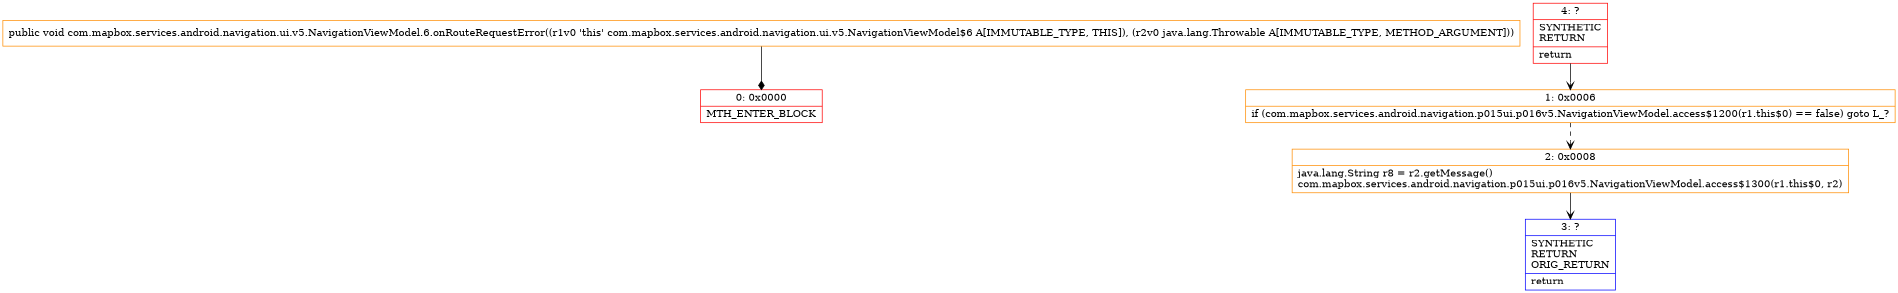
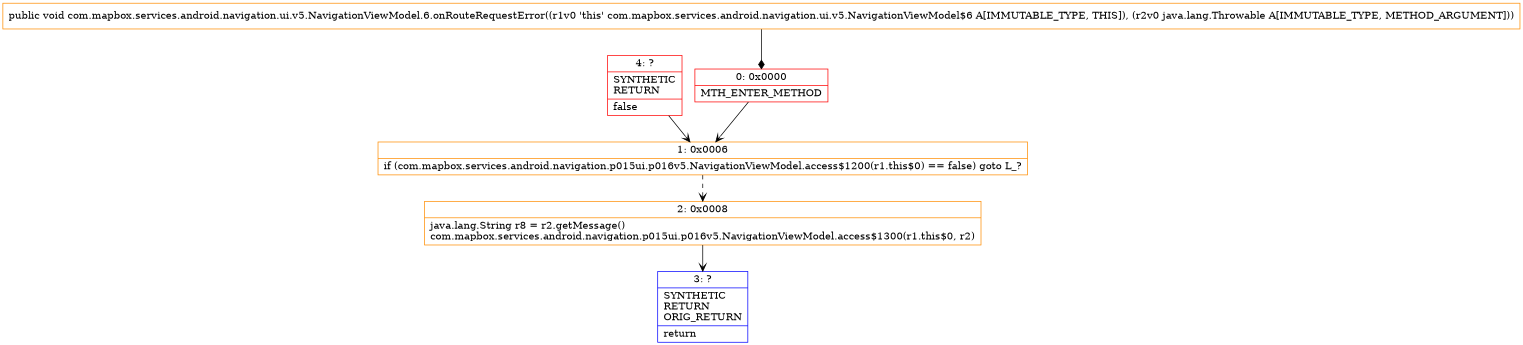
(1555, 55) -> (626, 107)
(761, 114) -> (761, 93)
none -> (734, 119)
